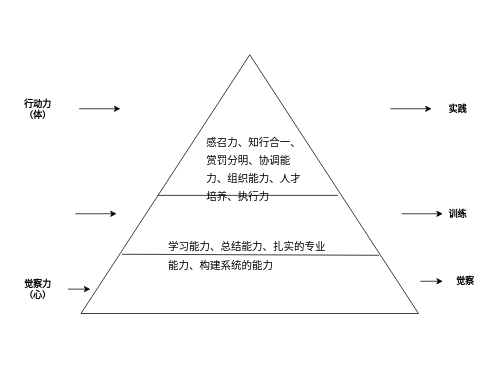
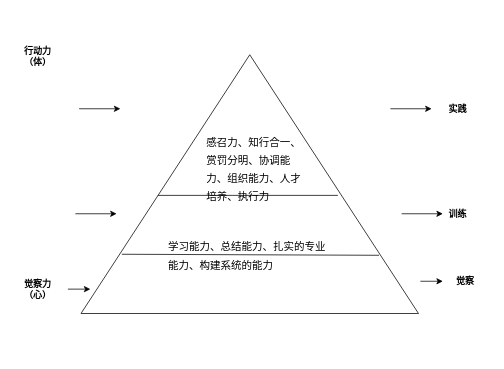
(38, 109) -> (38, 57)
